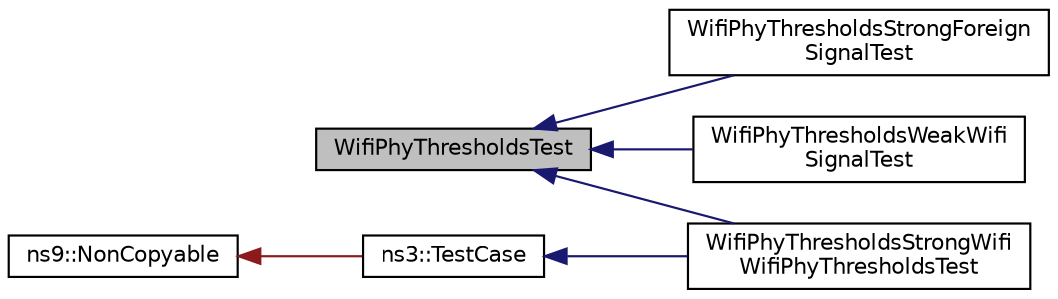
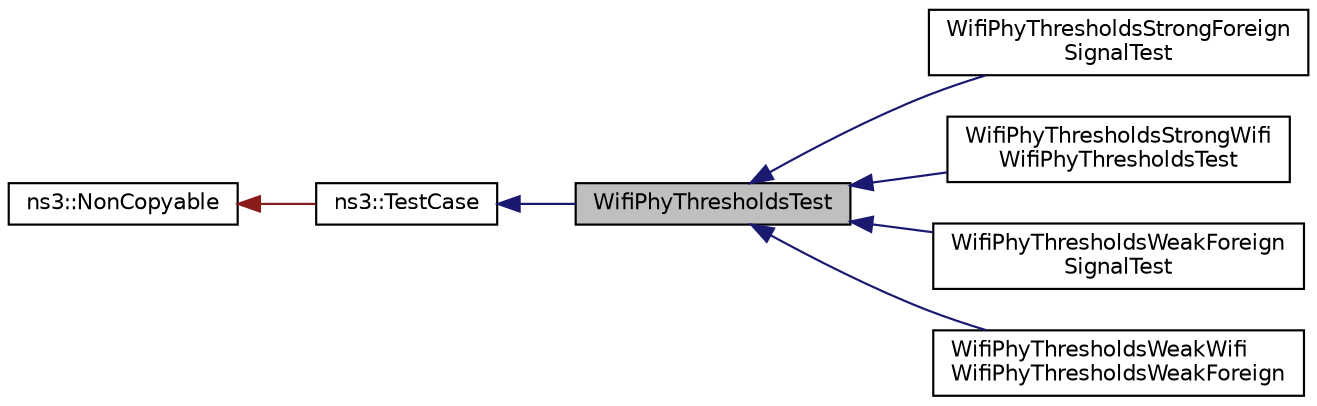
(859, 149) -> (1119, 363)
(123, 256) -> (123, 204)
(627, 256) -> (548, 204)
none -> (1119, 256)
